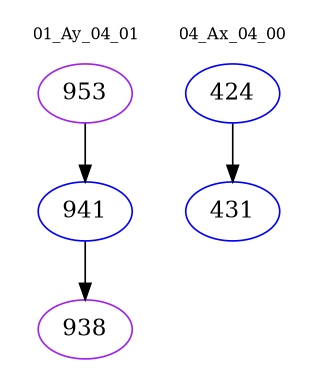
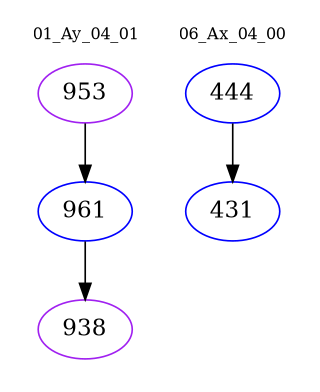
(233, 35) -> (233, 35)
(233, 93) -> (233, 93)
(85, 211) -> (85, 211)
